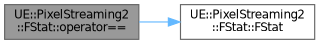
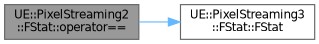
(248, 22) -> (248, 22)
